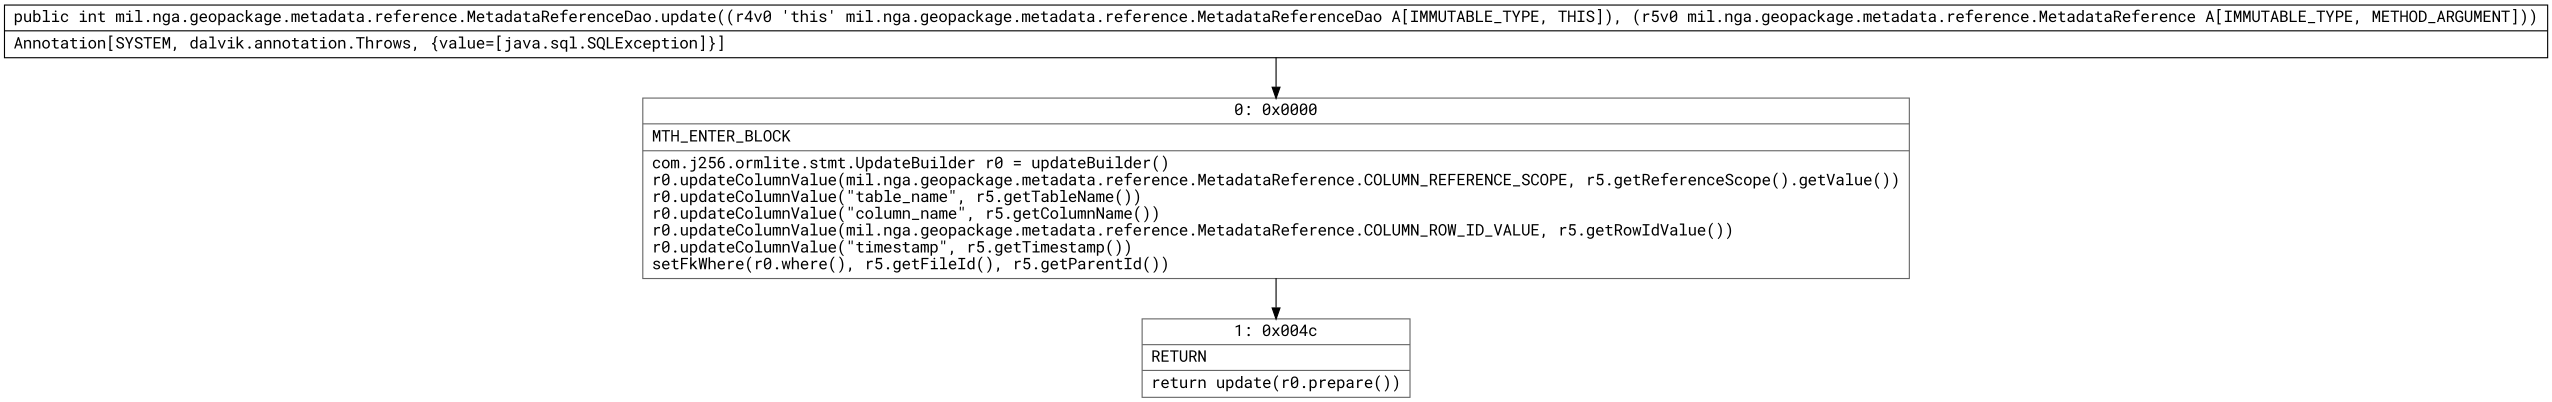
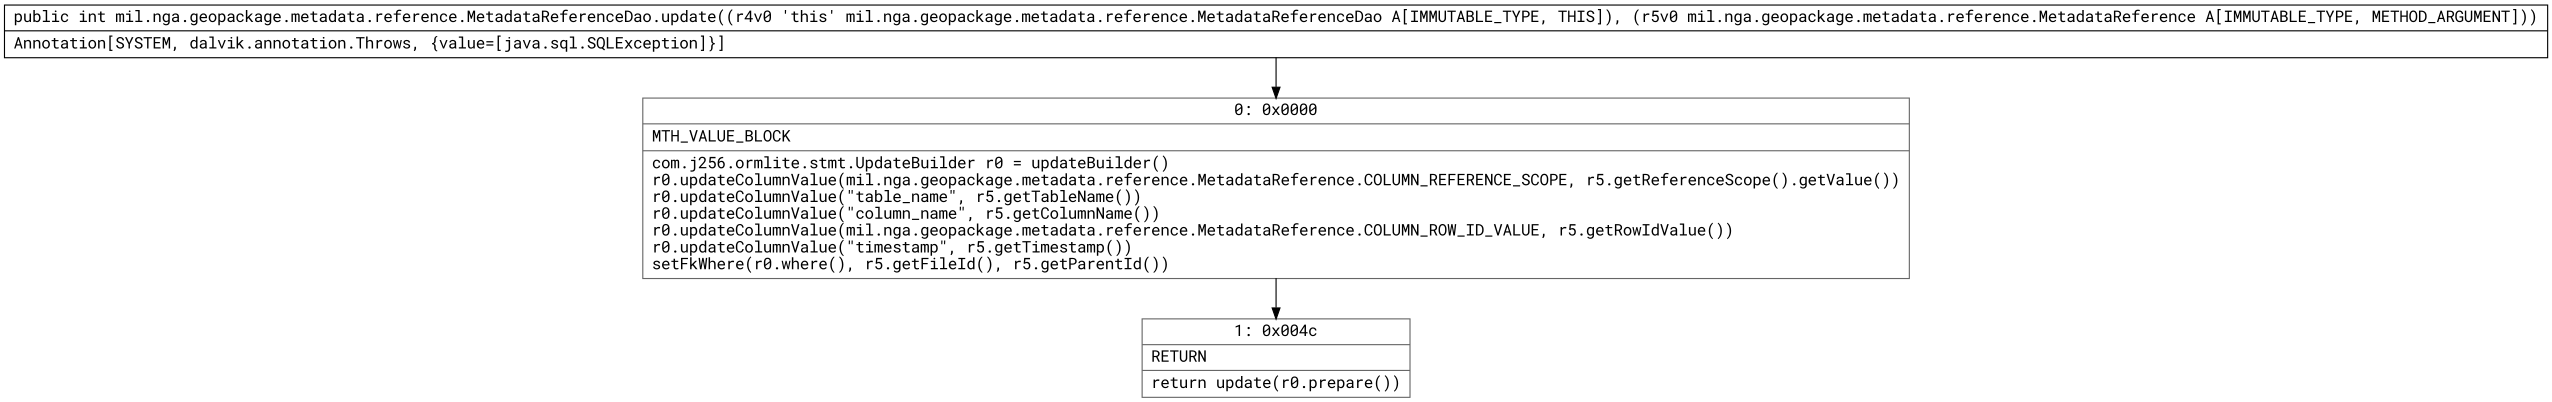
(721, 137) -> (721, 137)
